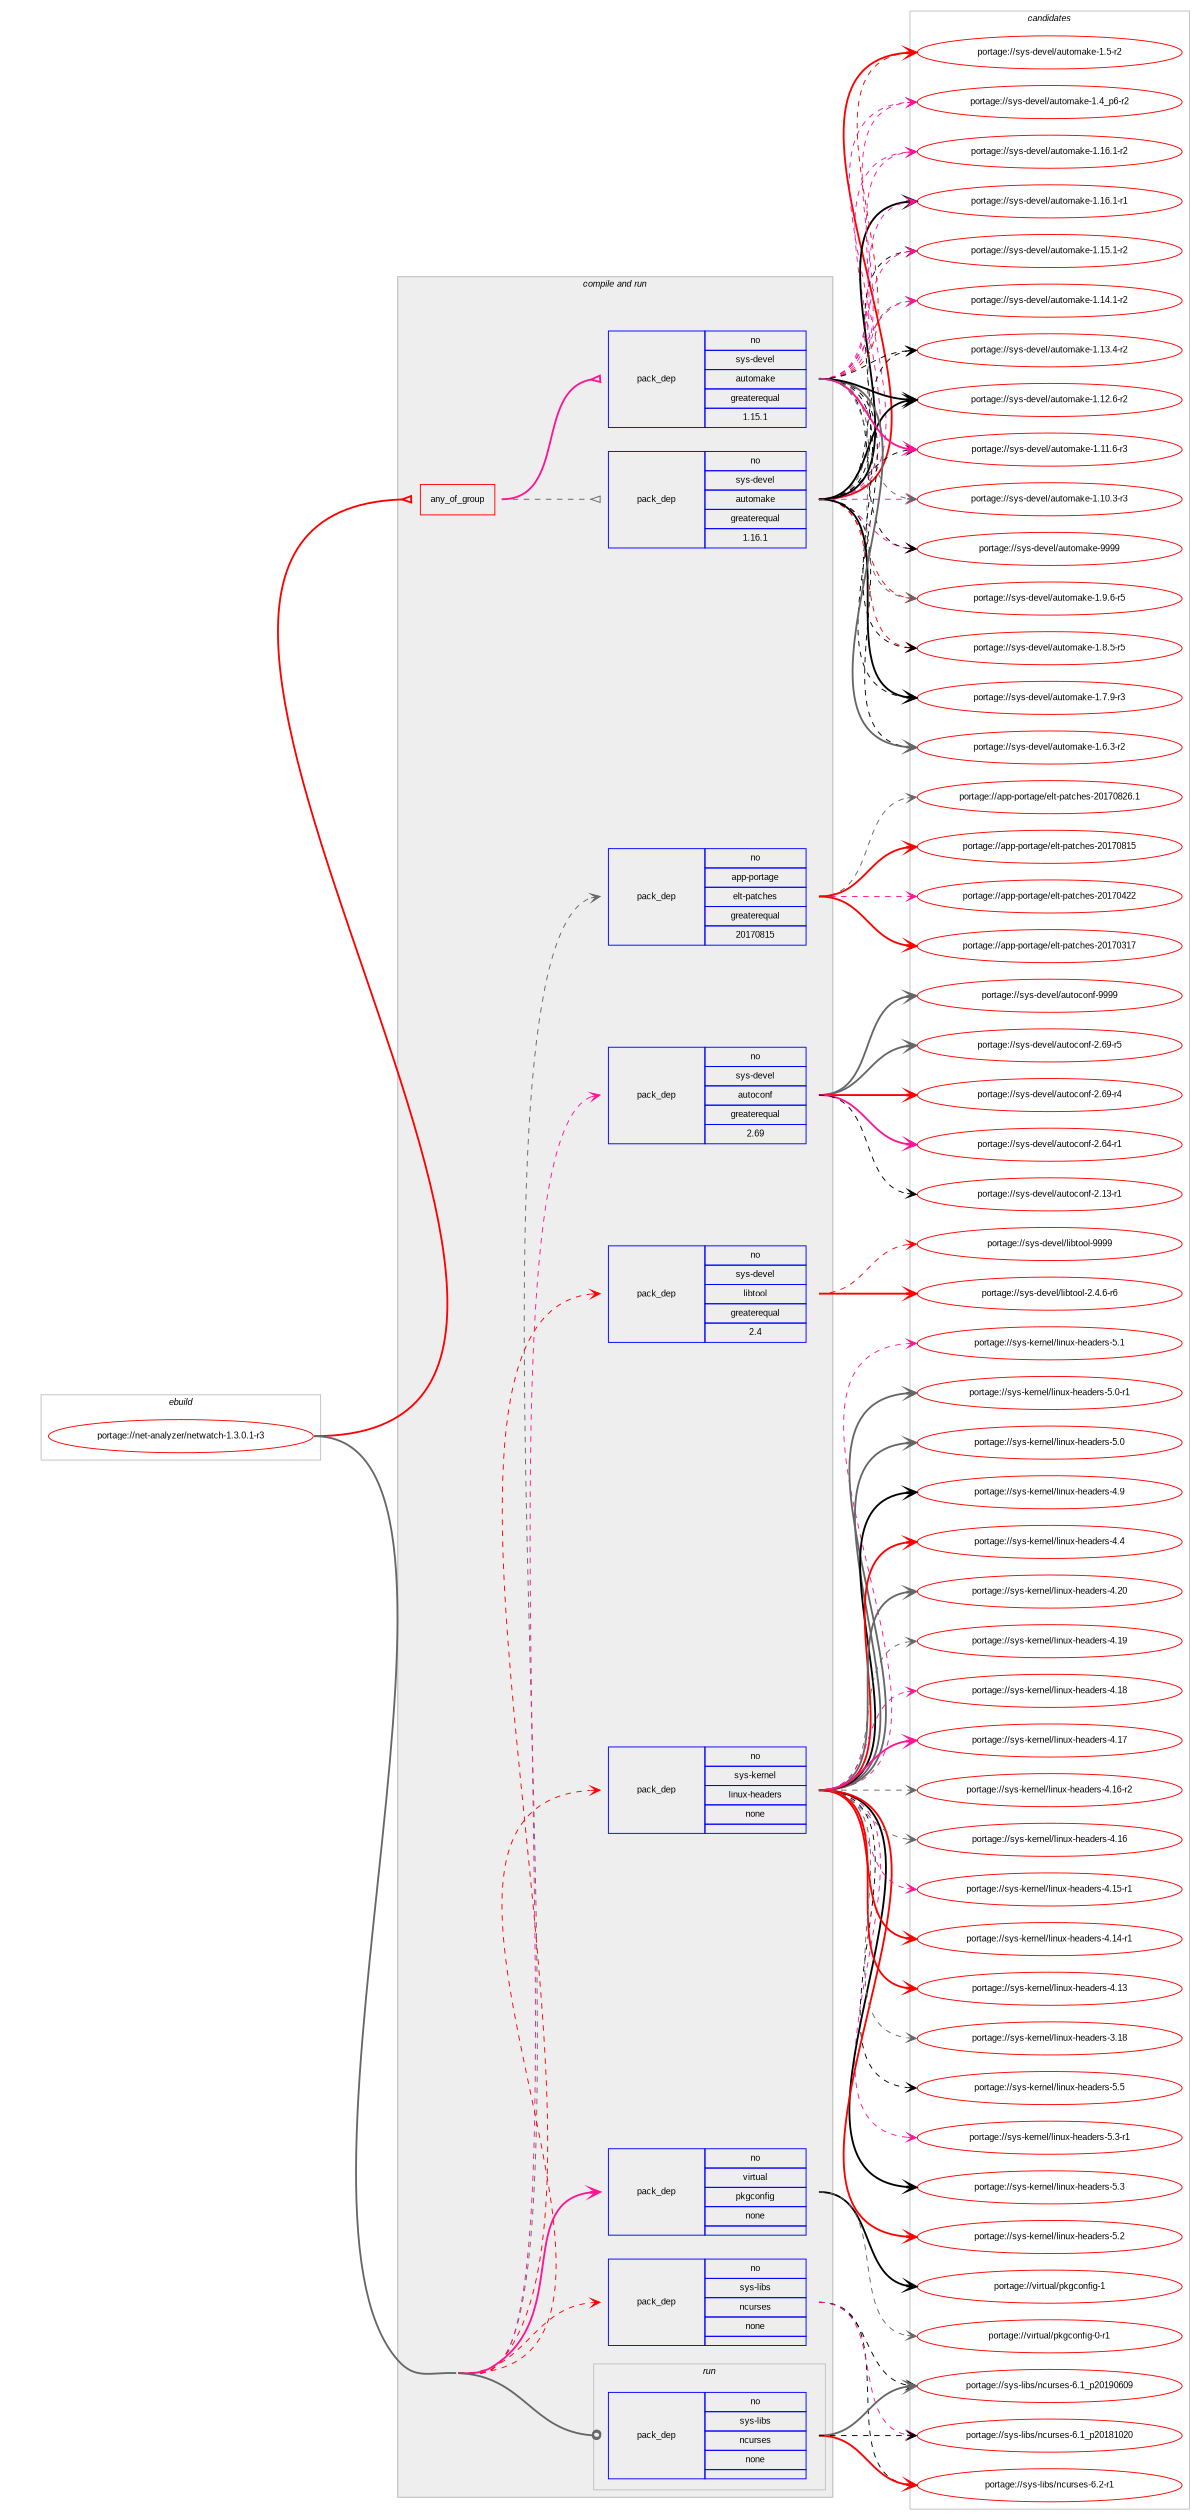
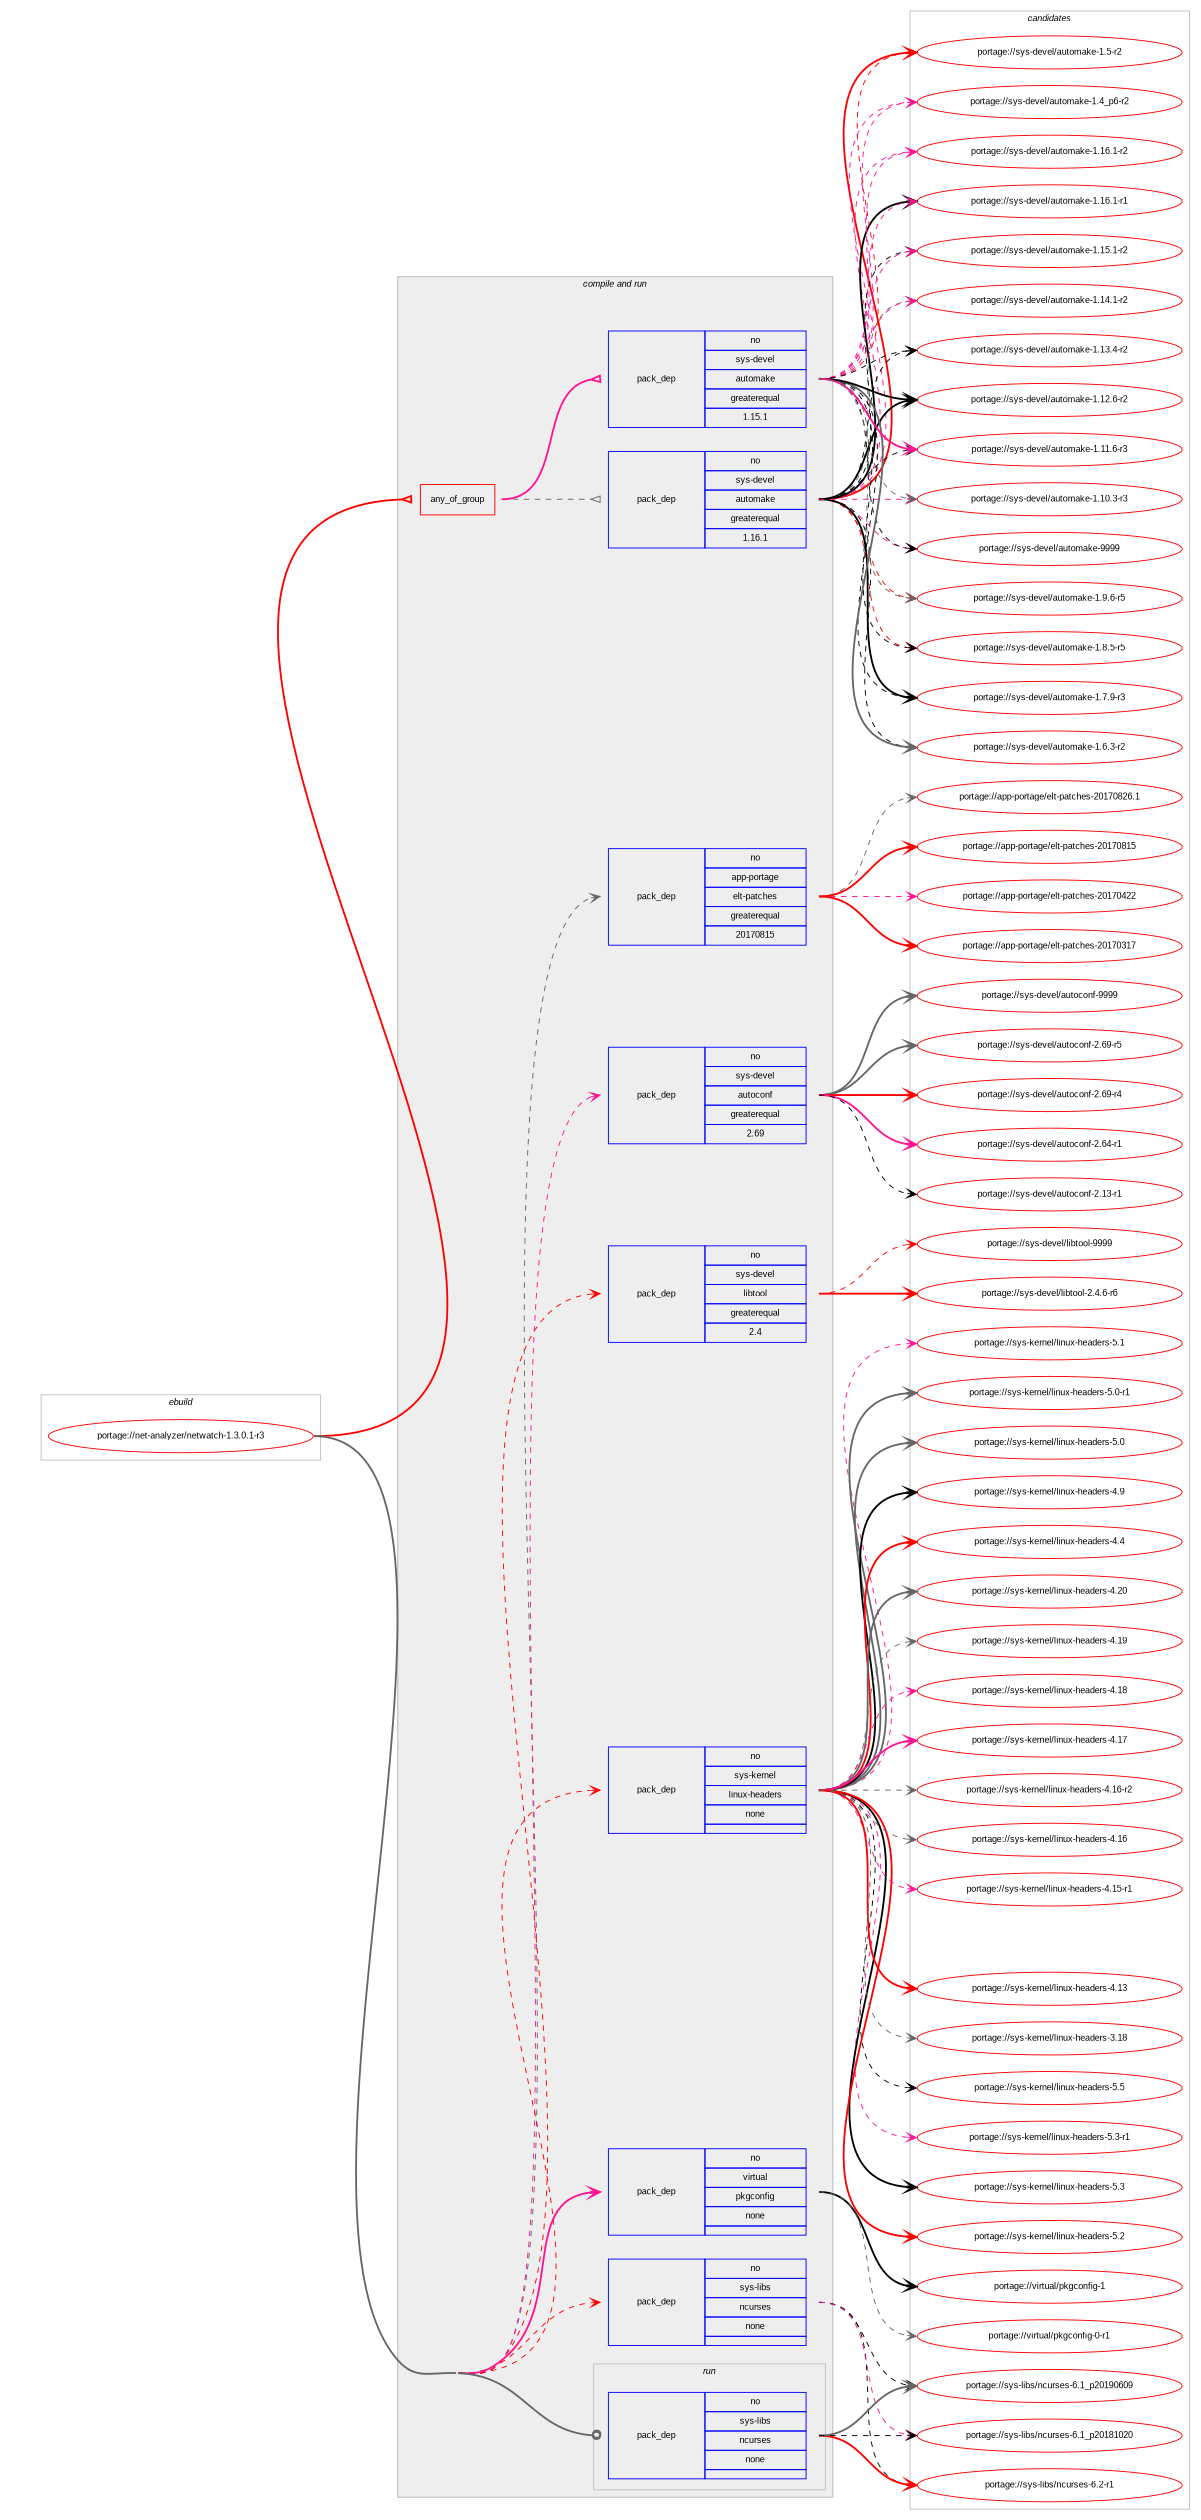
(1050, 1939) -> none
